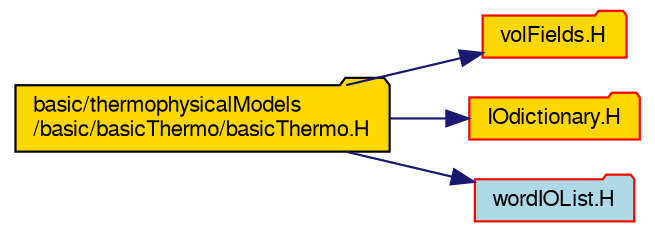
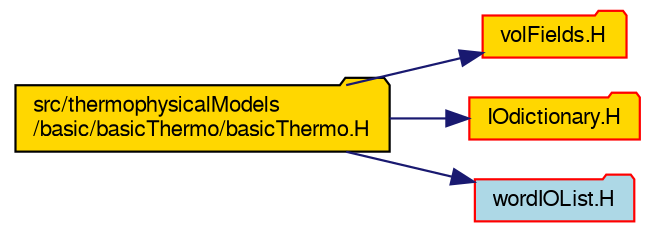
(203, 118) -> (203, 118)
